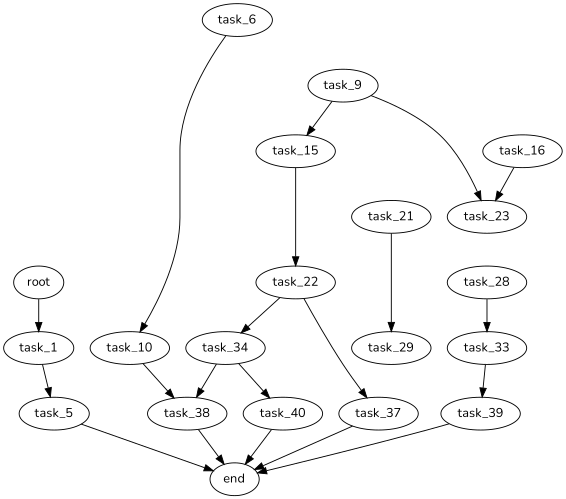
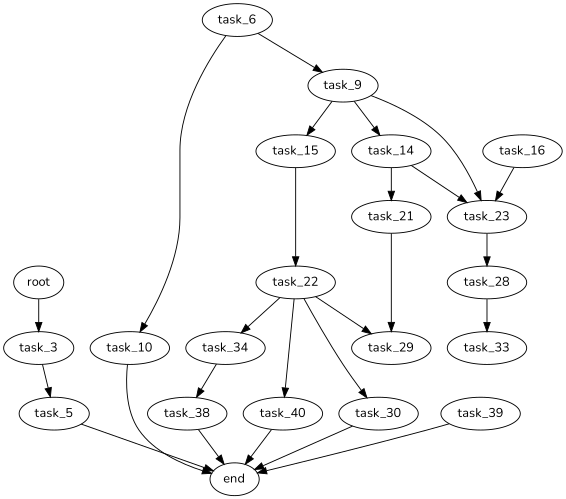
none -> (286, 50)
none -> (391, 151)
none -> (487, 245)
none -> (340, 313)
(39, 348) -> (39, 348)
(484, 376) -> none
(155, 377) -> (142, 434)
(251, 377) -> (290, 343)
(379, 414) -> (379, 414)
